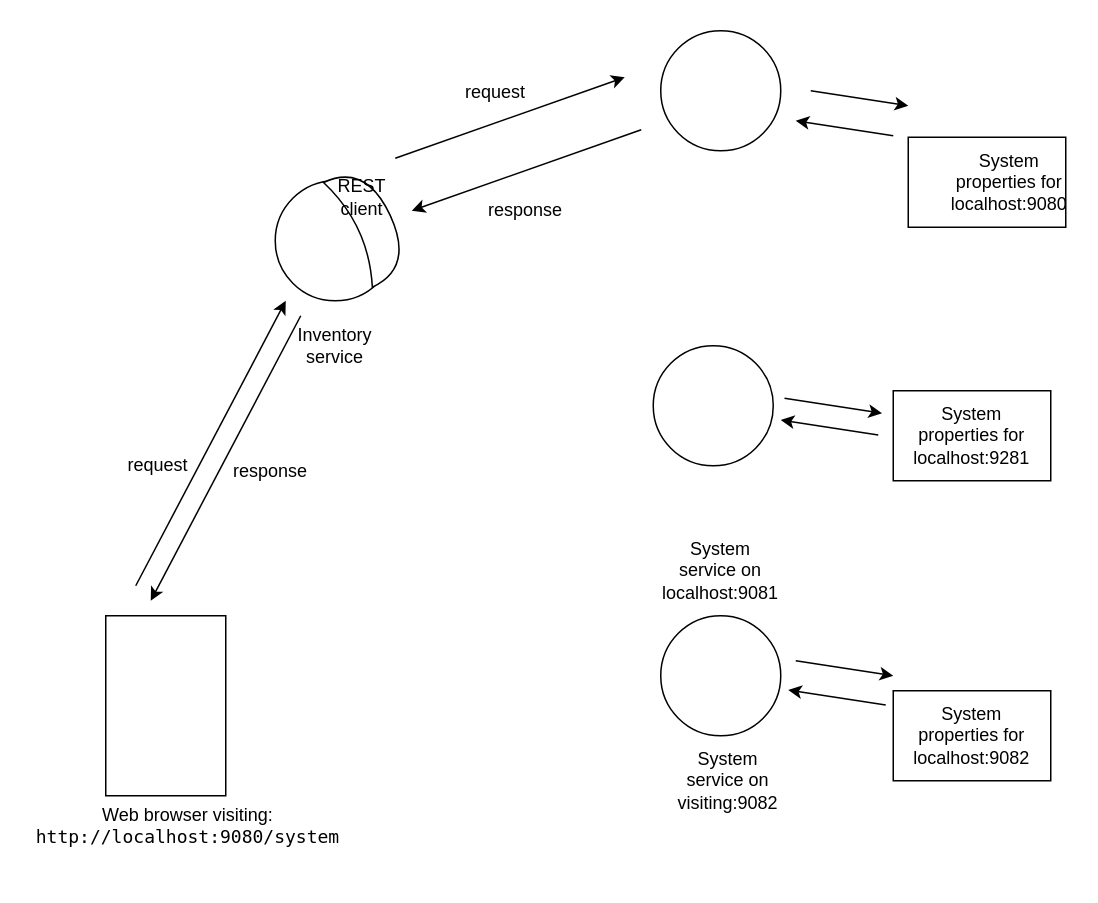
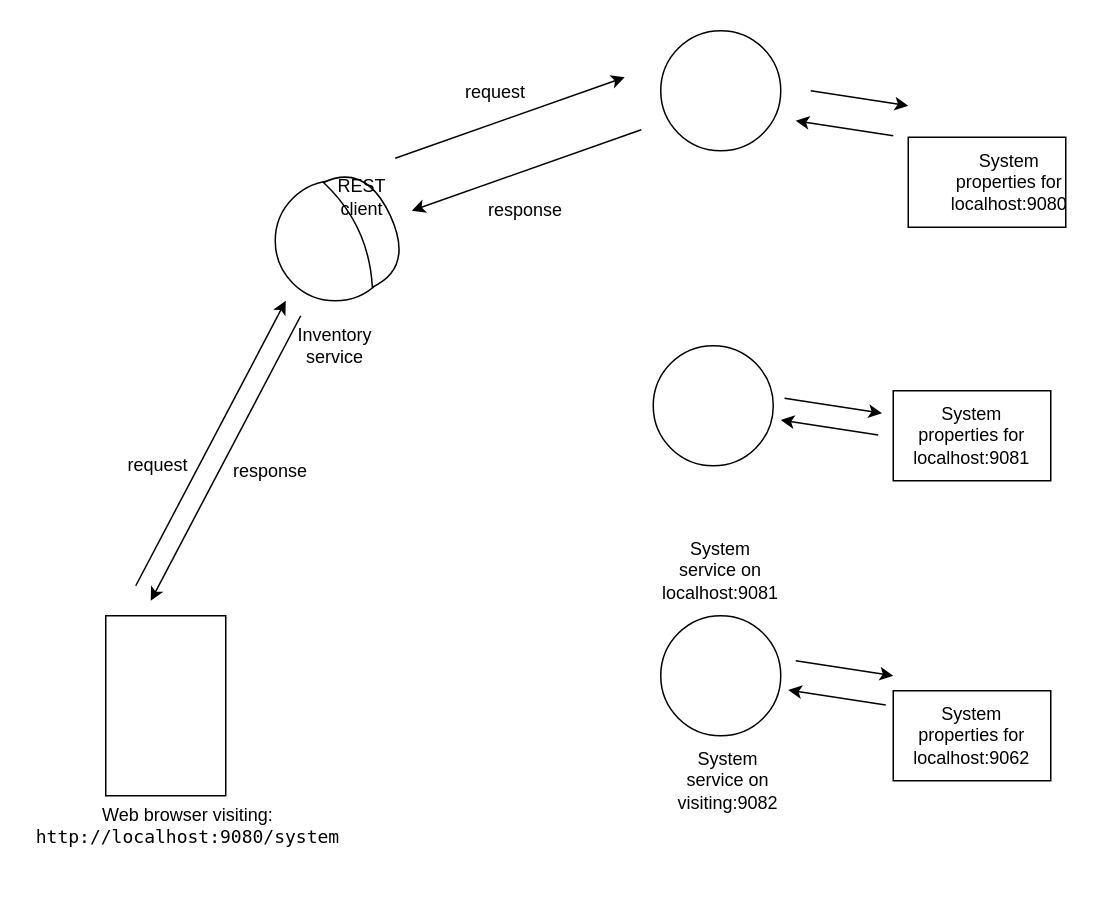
(972, 436) -> (972, 436)
(972, 736) -> (972, 736)
